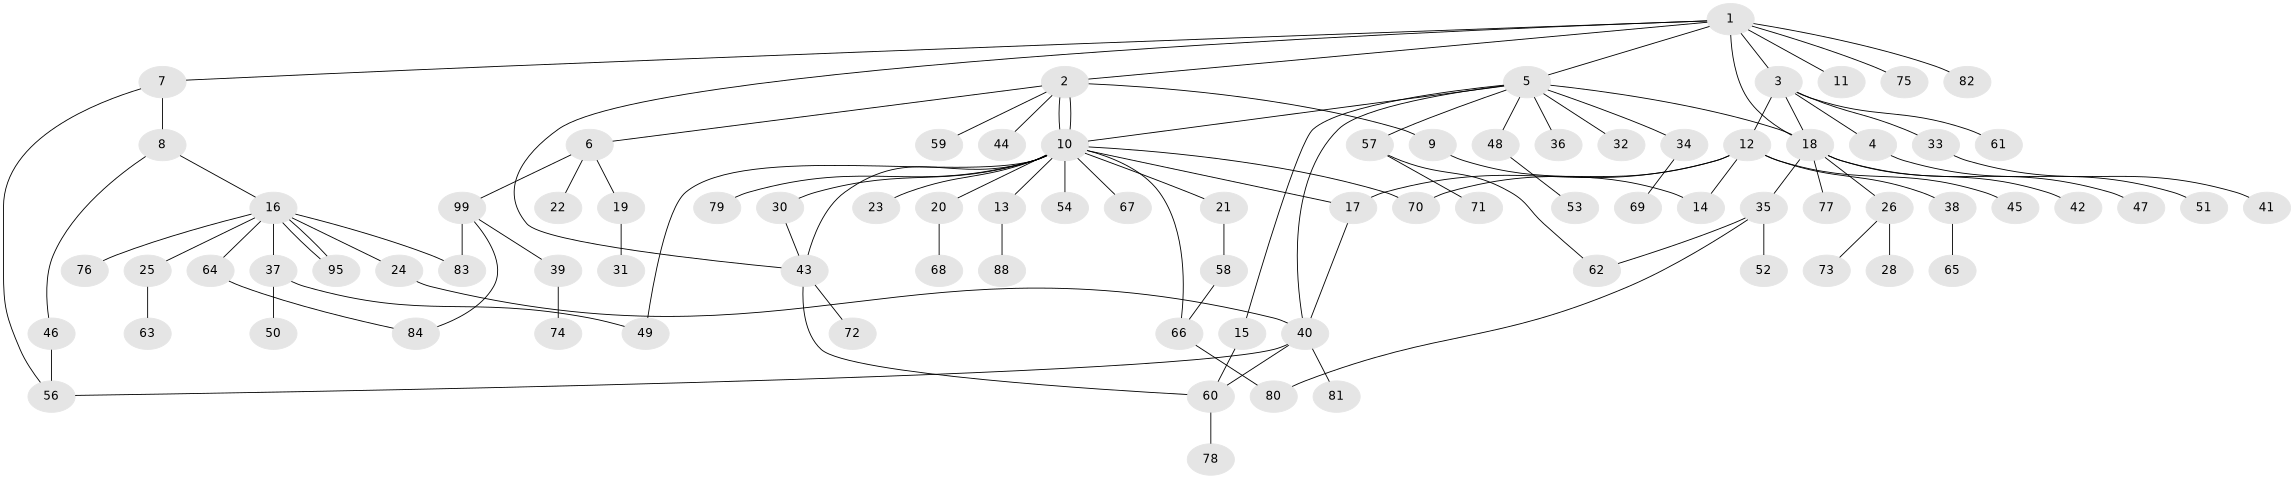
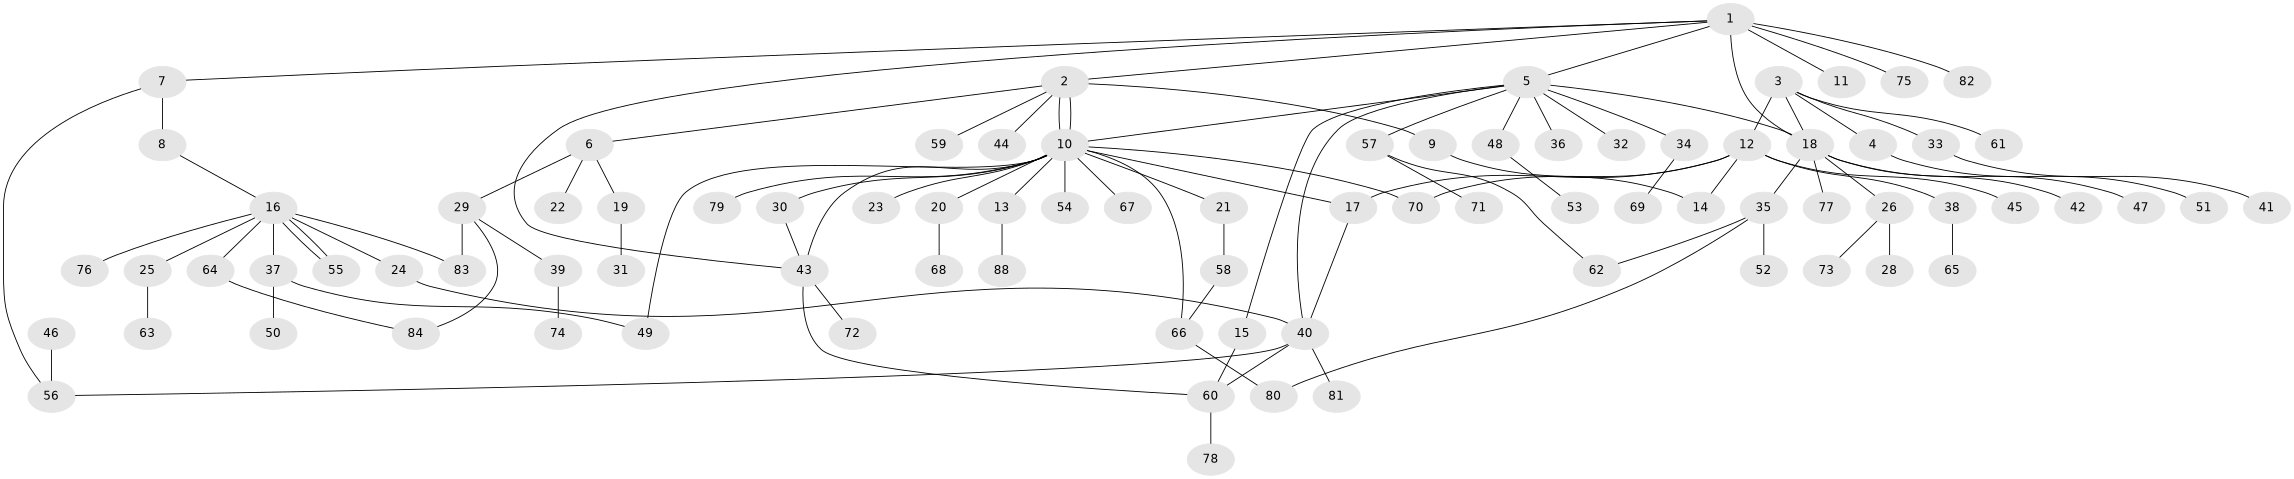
(1755, 51) -> none
(462, 208) -> (462, 208)
(72, 224) -> none
(336, 271) -> (336, 271)
